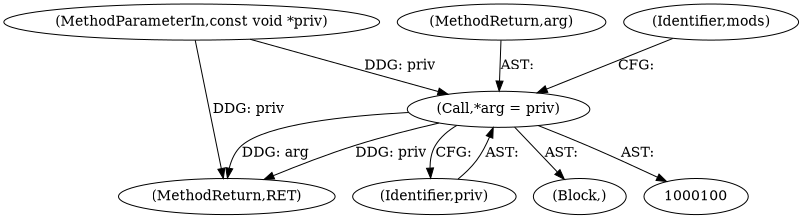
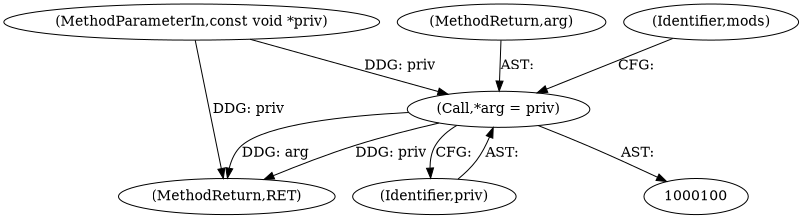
(580, 197) -> none
